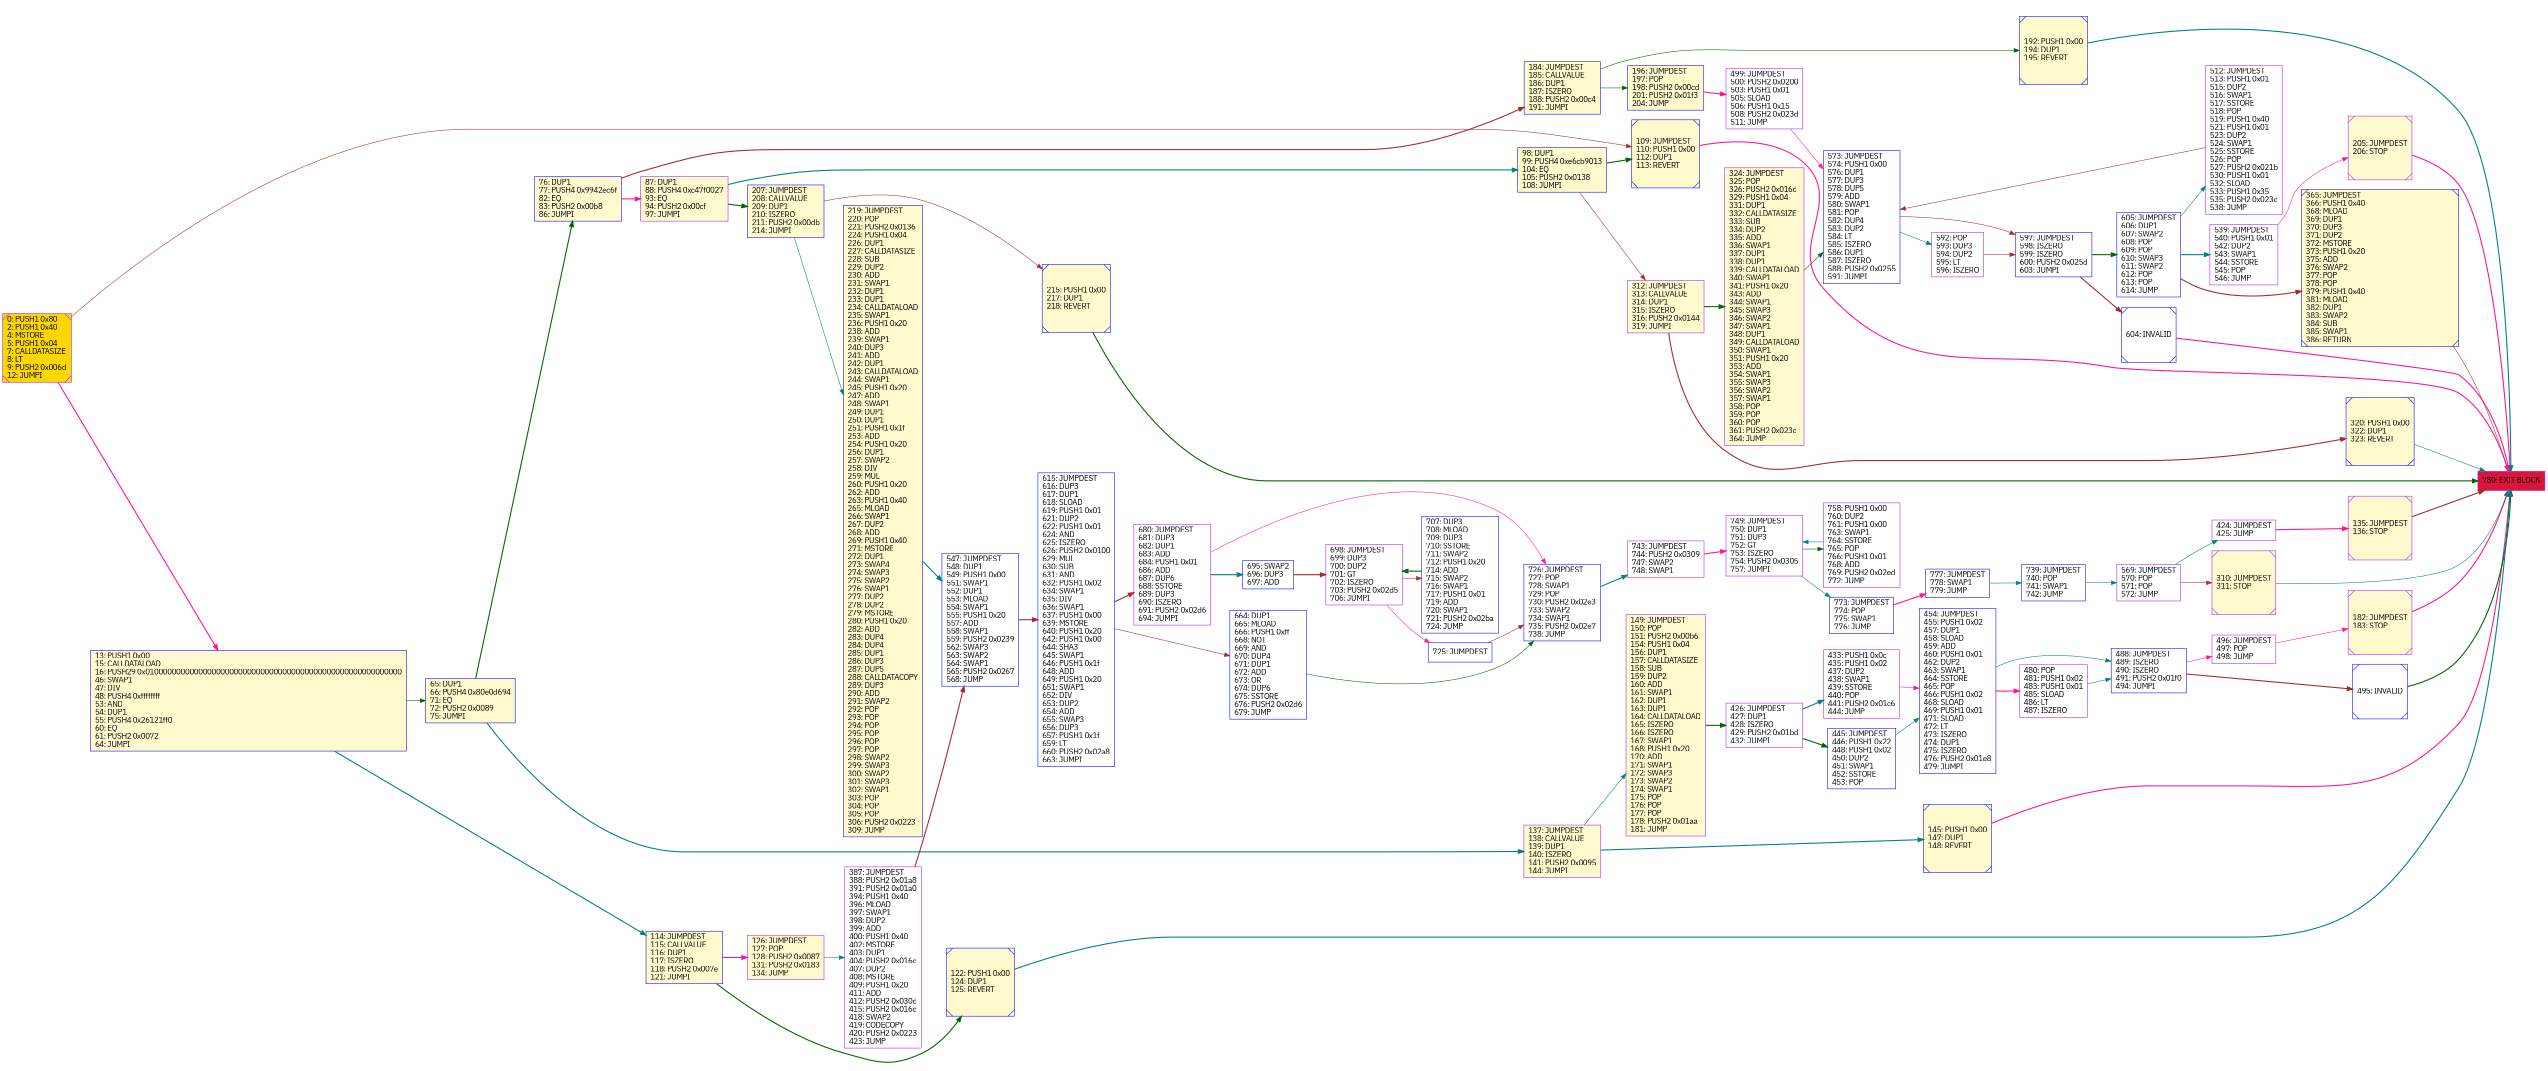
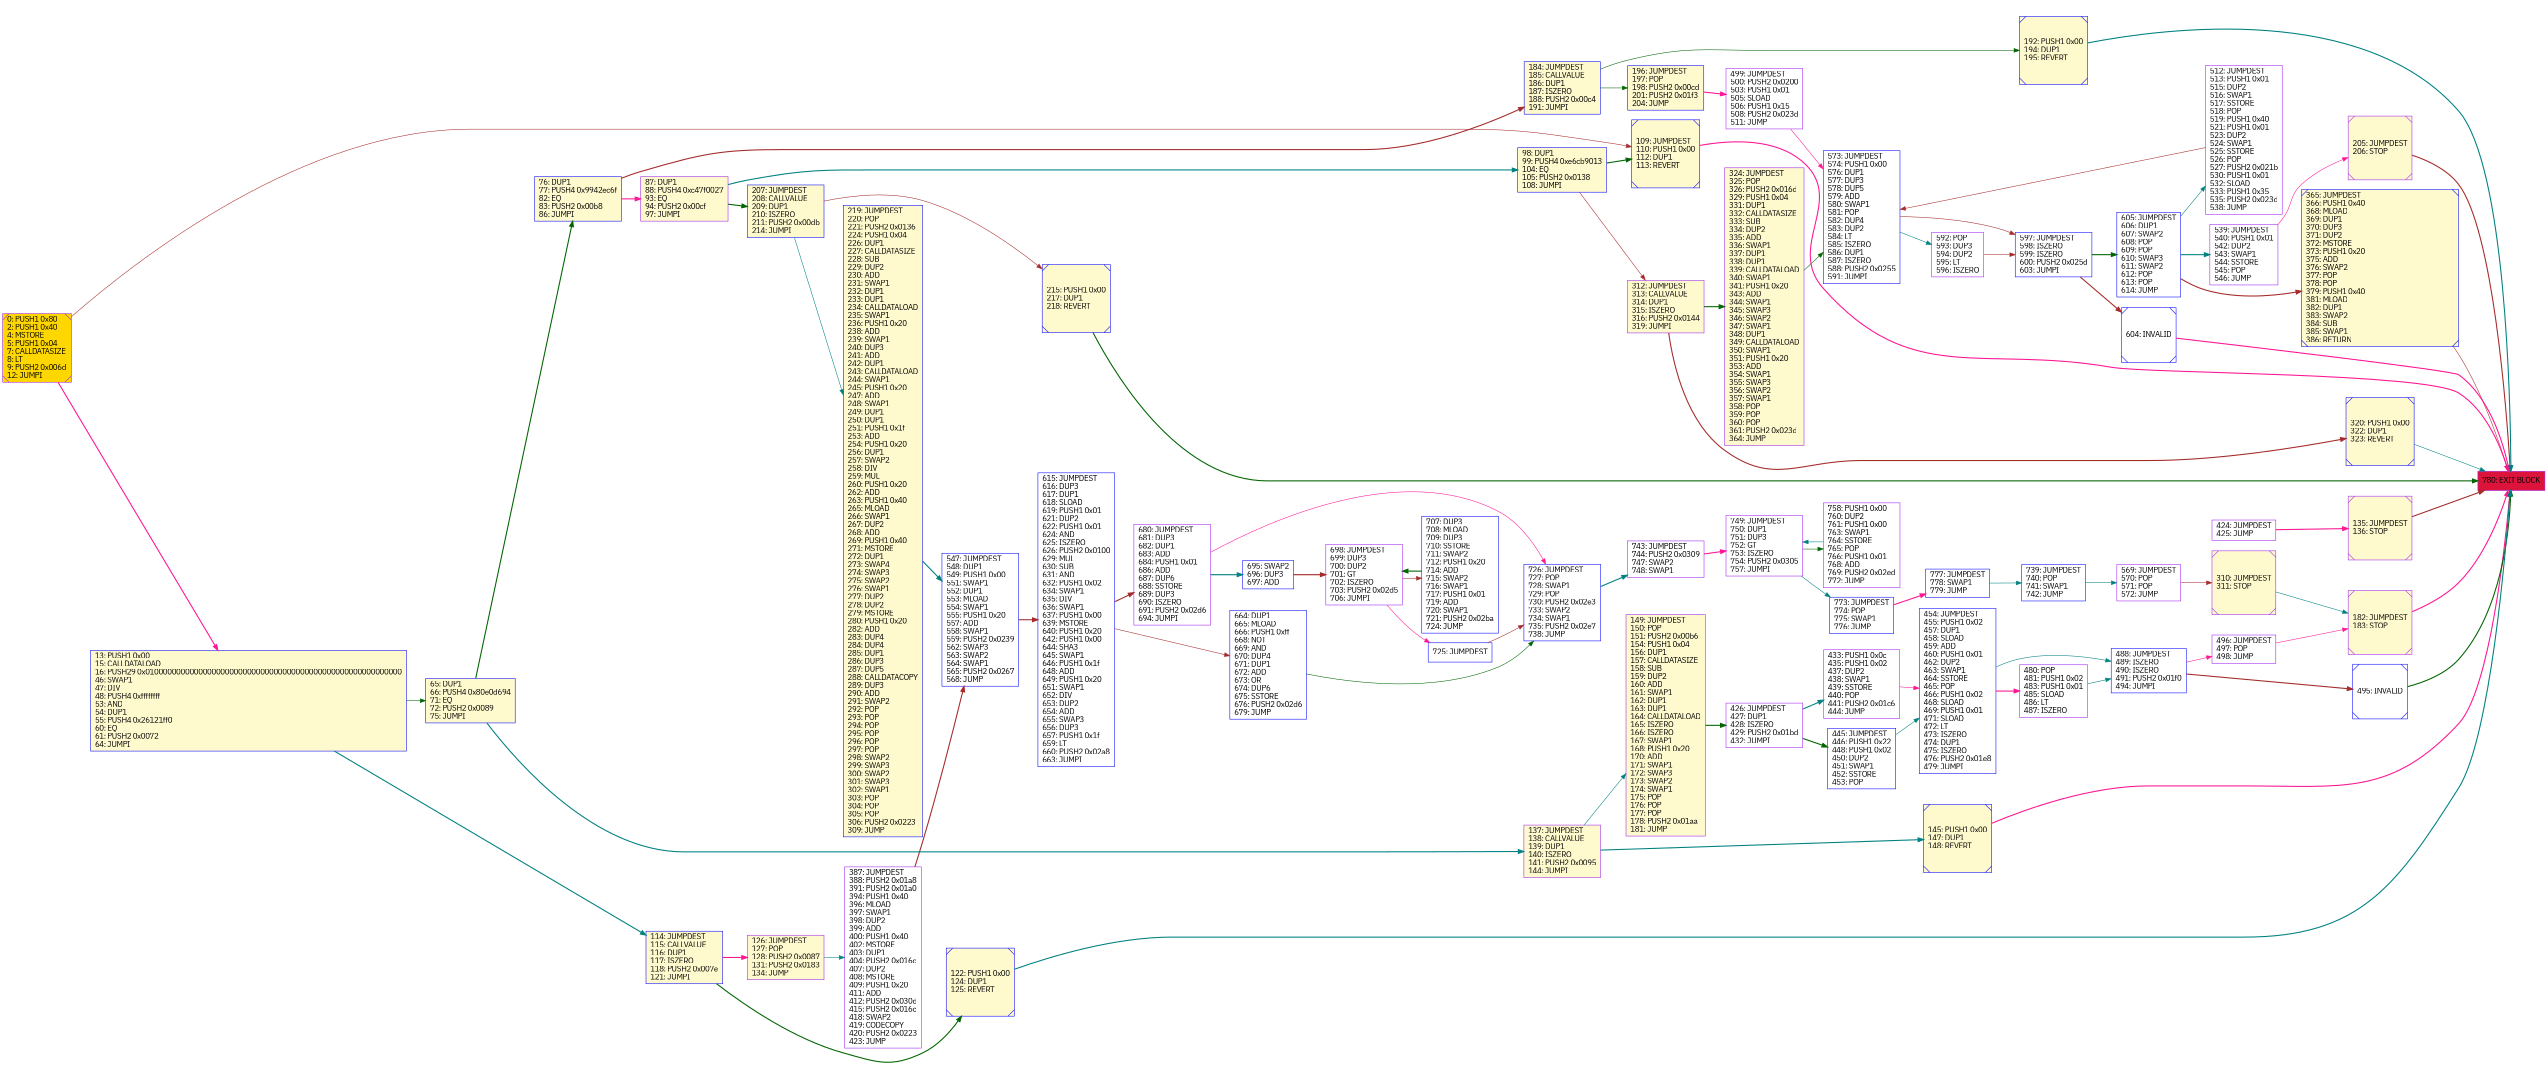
(2492, 295) -> (2492, 295)
(2194, 553) -> none
(2411, 578) -> (2309, 602)
